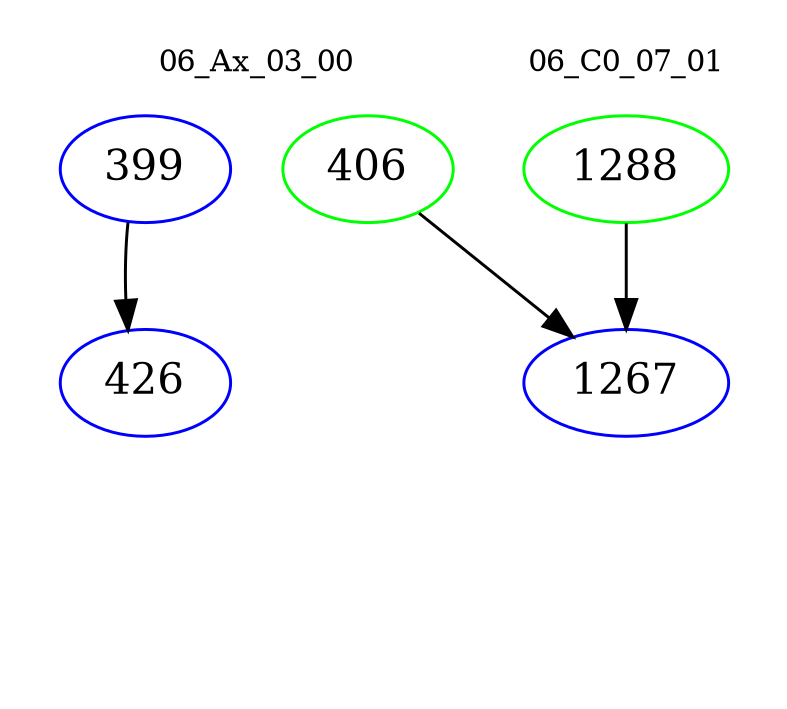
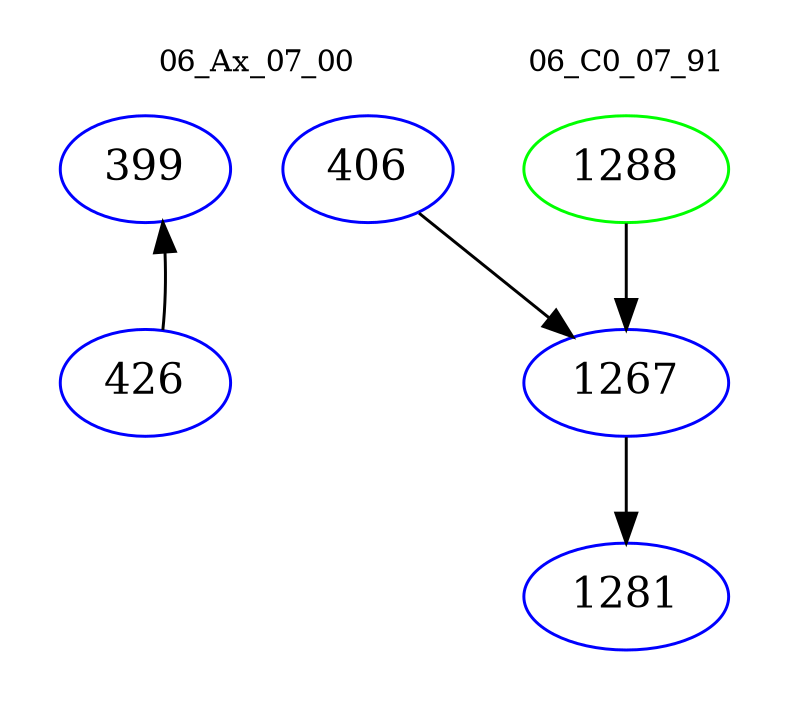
(257, 64) -> (257, 64)
(626, 64) -> (626, 64)
(368, 169) -> (368, 169)
(126, 261) -> (165, 291)
none -> (626, 597)
